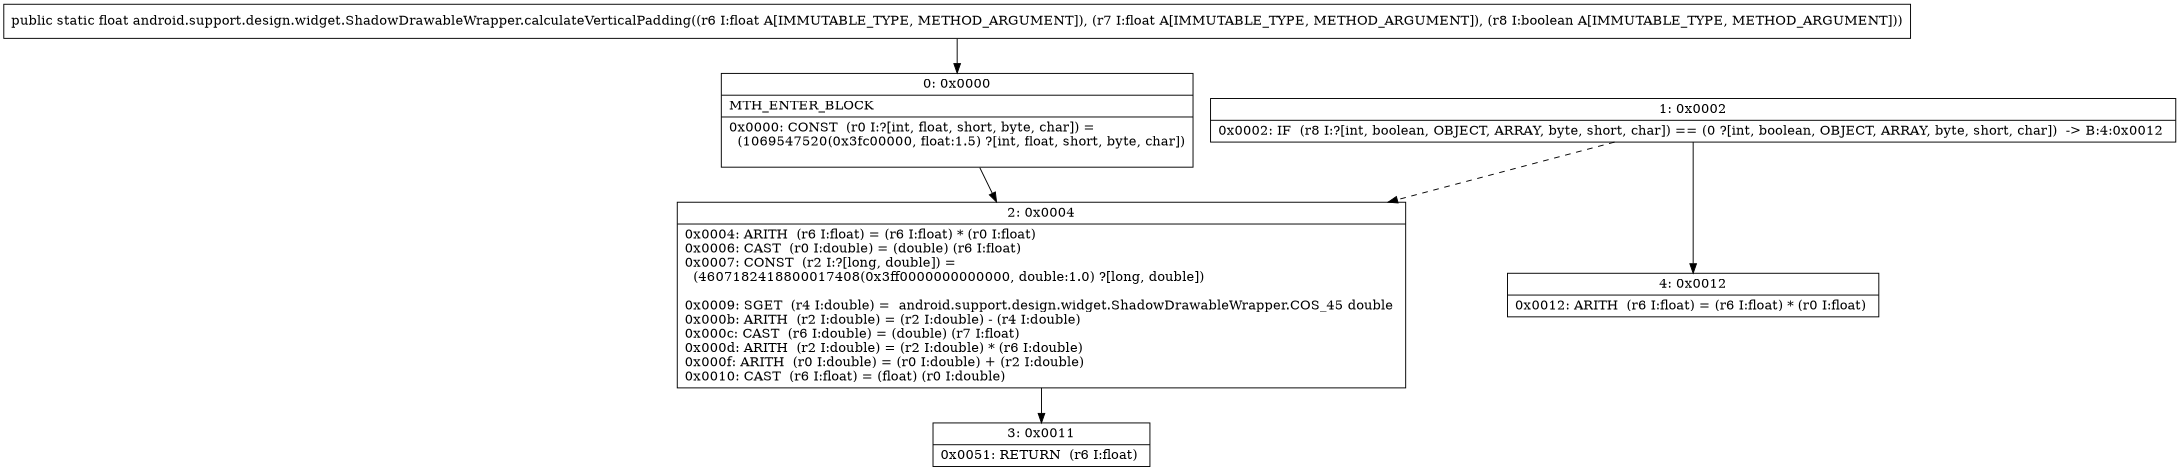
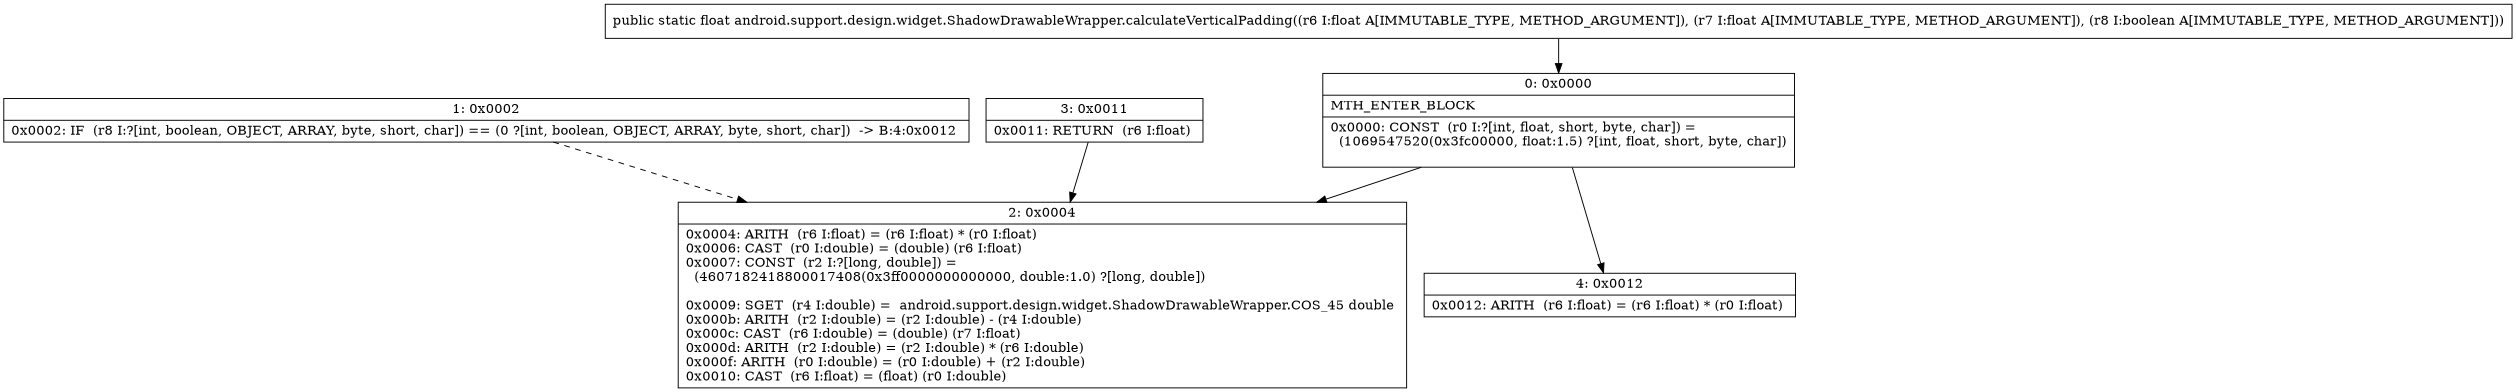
(1693, 203) -> (1587, 216)
(1041, 401) -> (1081, 167)
(1041, 455) -> (1095, 131)
